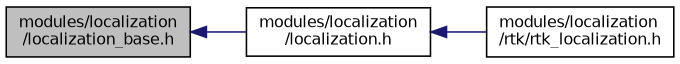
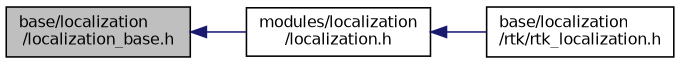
(98, 32) -> (98, 32)
(580, 32) -> (580, 32)
